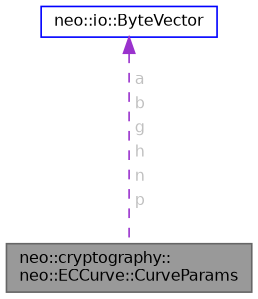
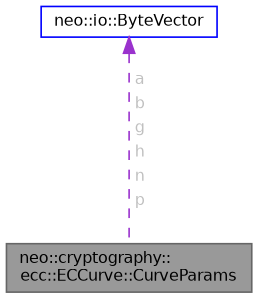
(129, 268) -> (129, 268)
